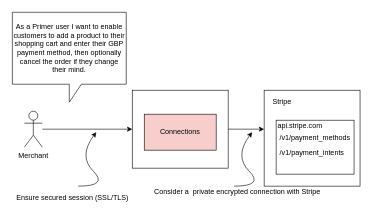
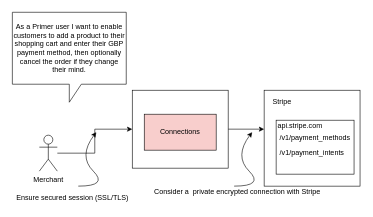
(33, 129) -> (48, 153)
